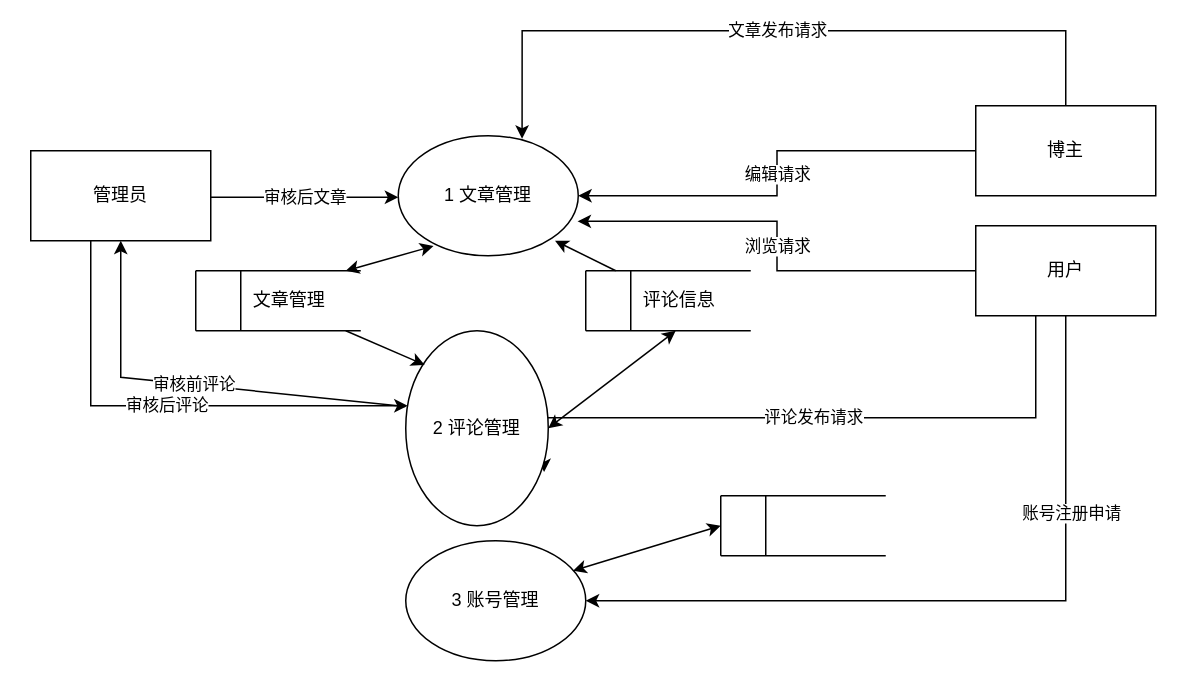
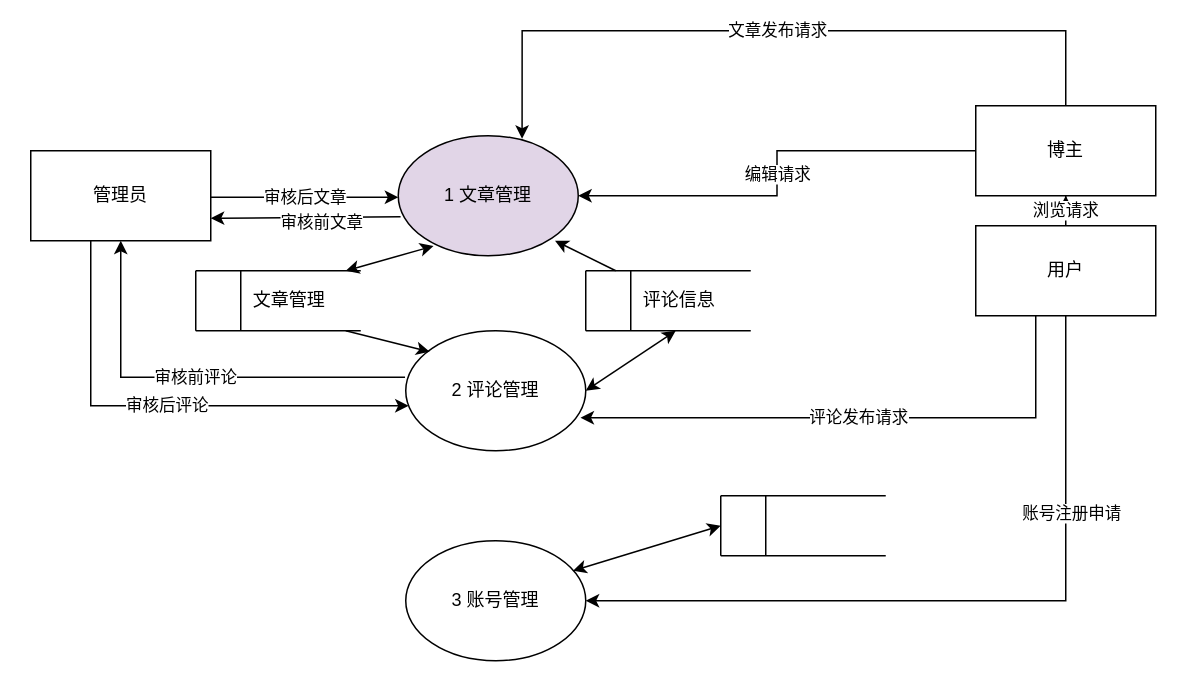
(488, 196) -> (488, 196)
none -> (310, 217)
(777, 251) -> (1066, 206)
(477, 428) -> (496, 391)
